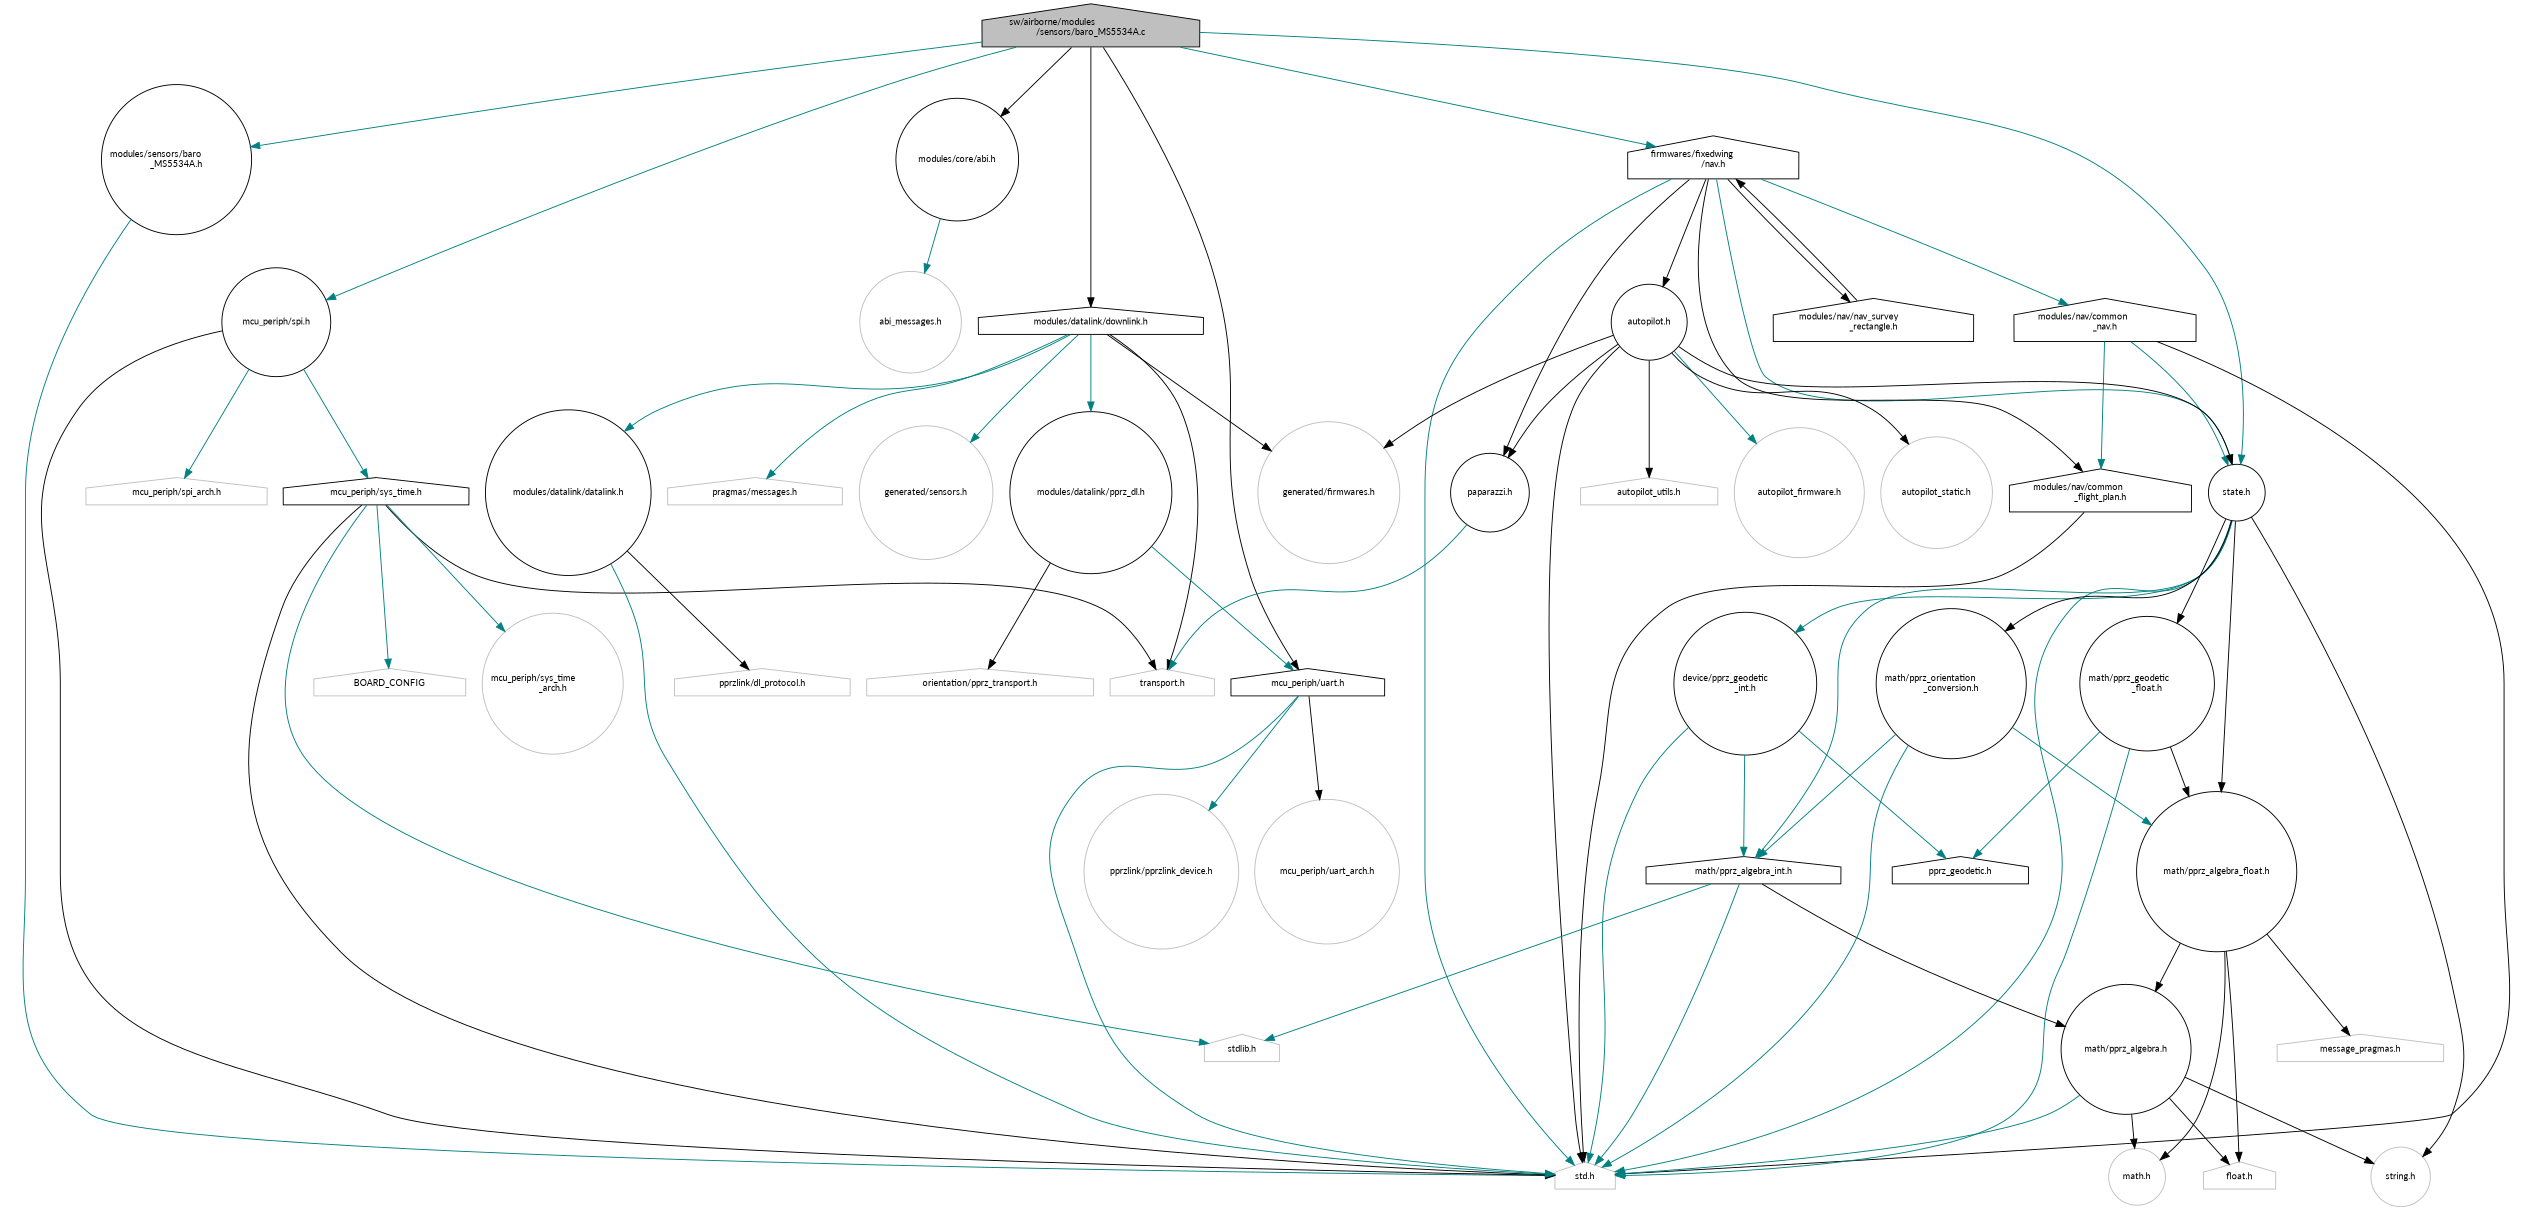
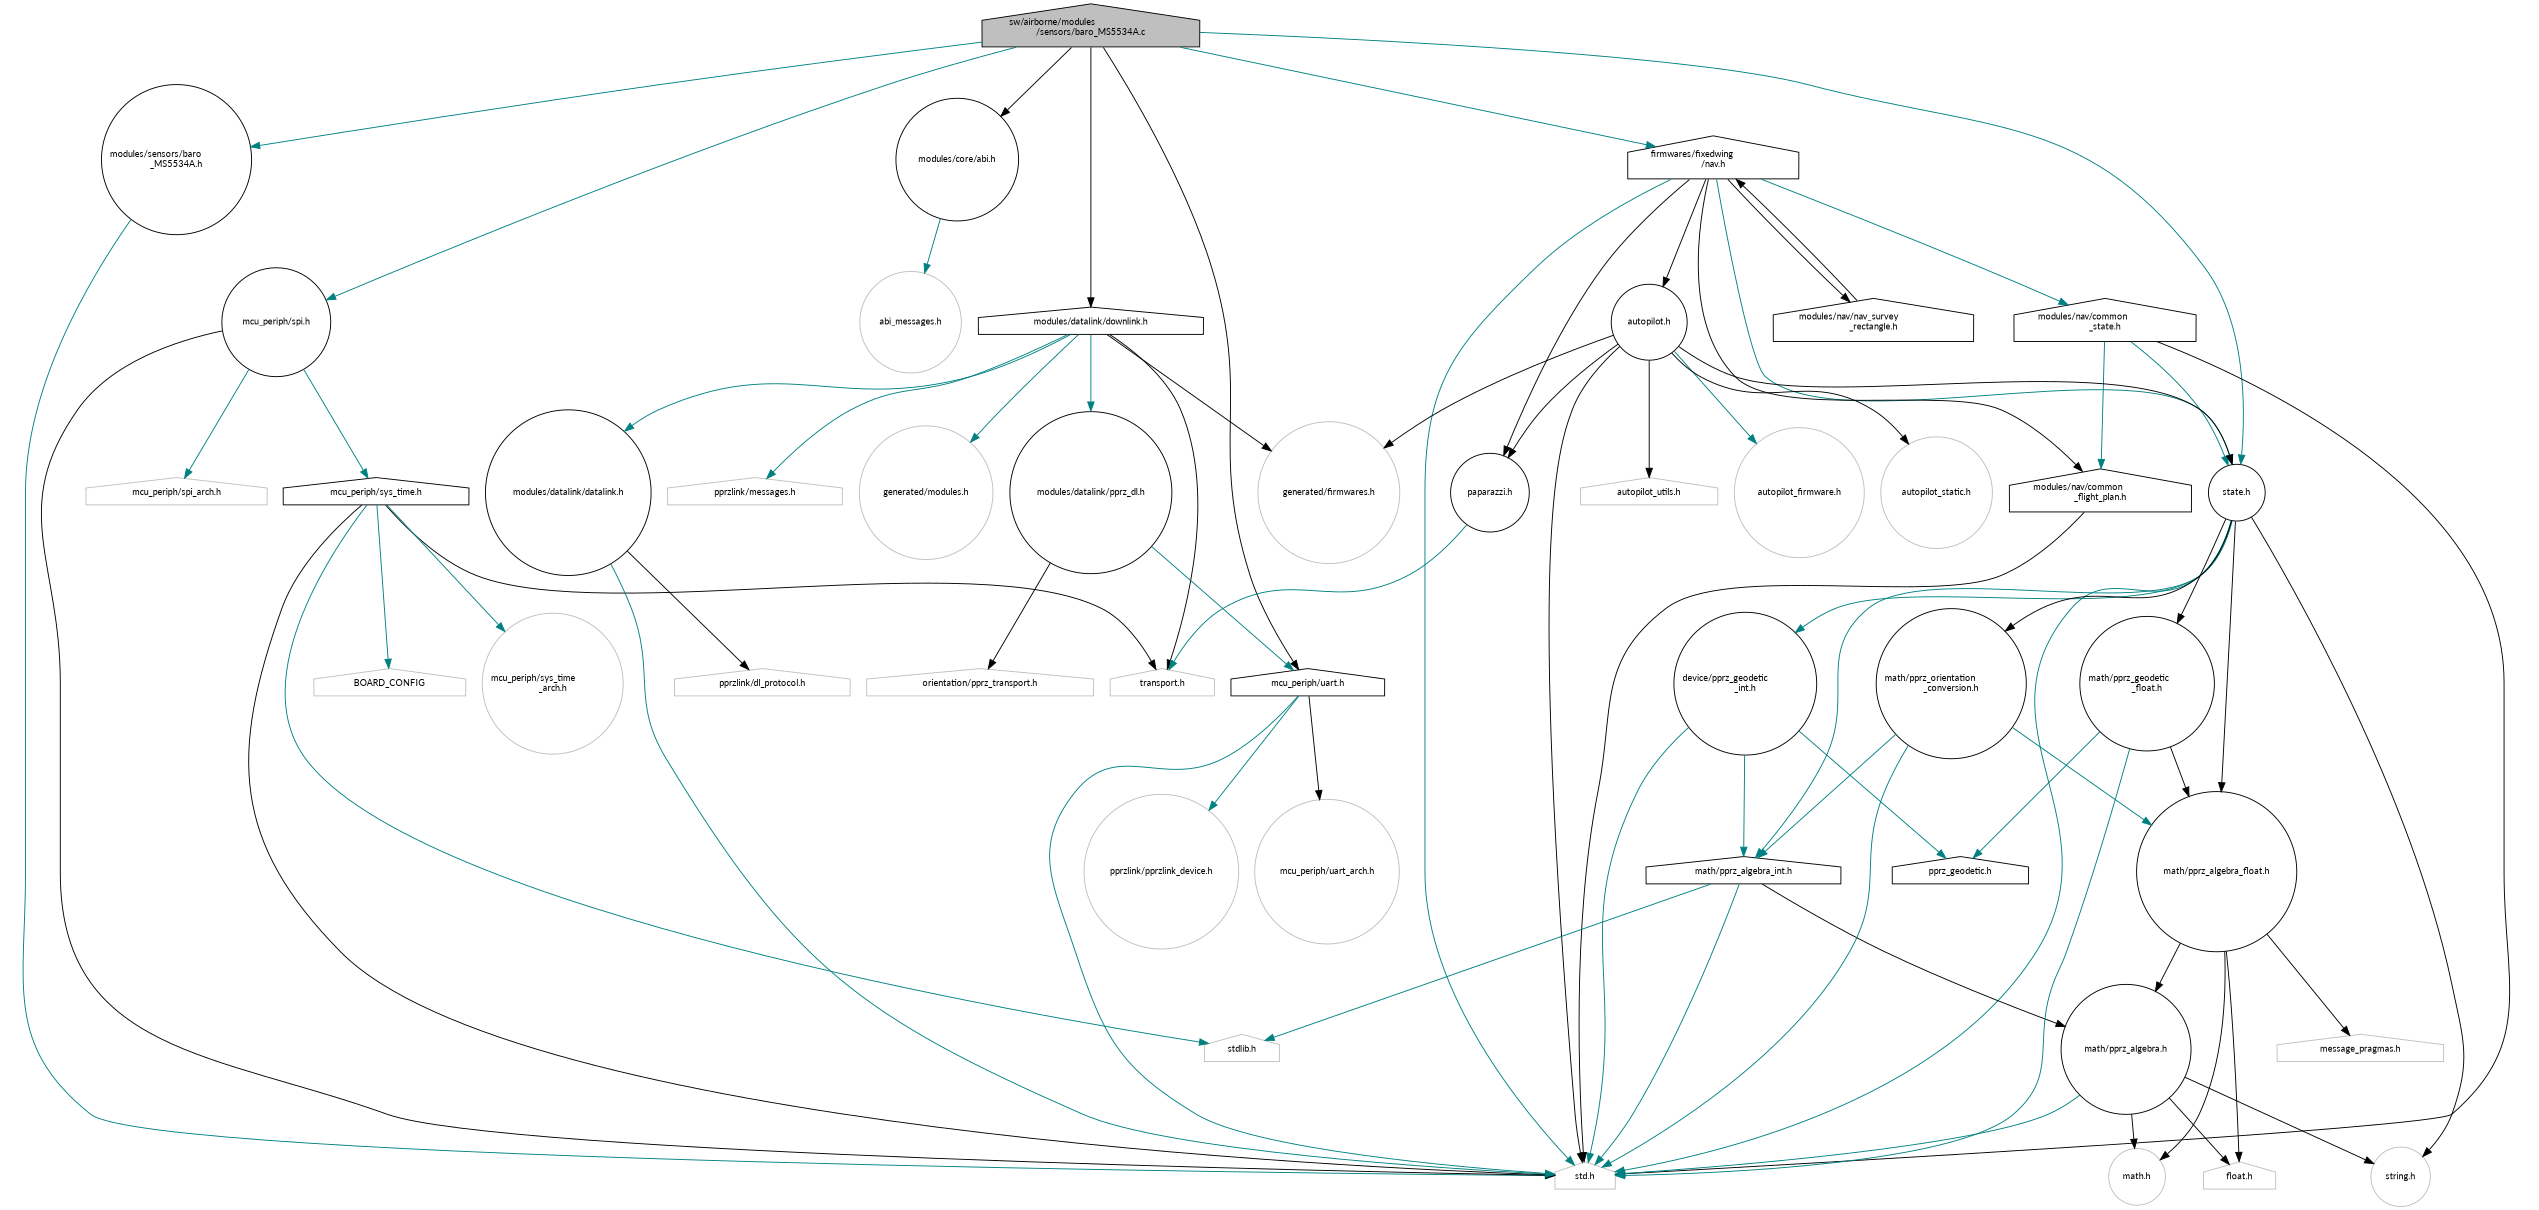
(2105, 322) -> (2105, 322)
(755, 493) -> (755, 493)
(926, 493) -> (926, 493)
